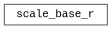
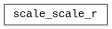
(56, 15) -> (56, 15)
